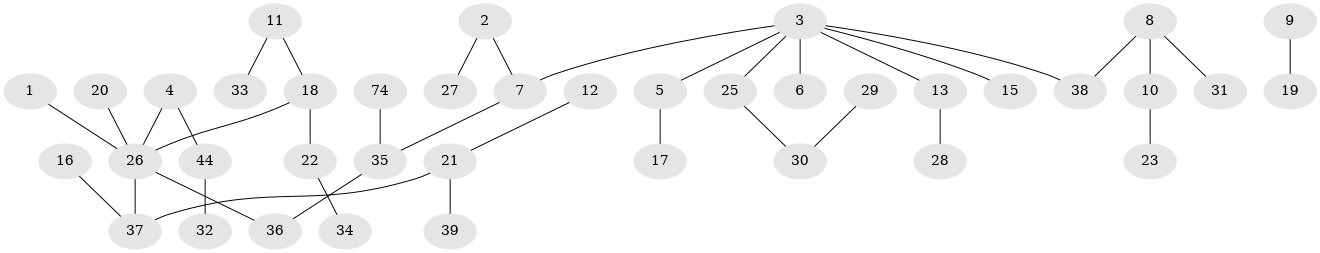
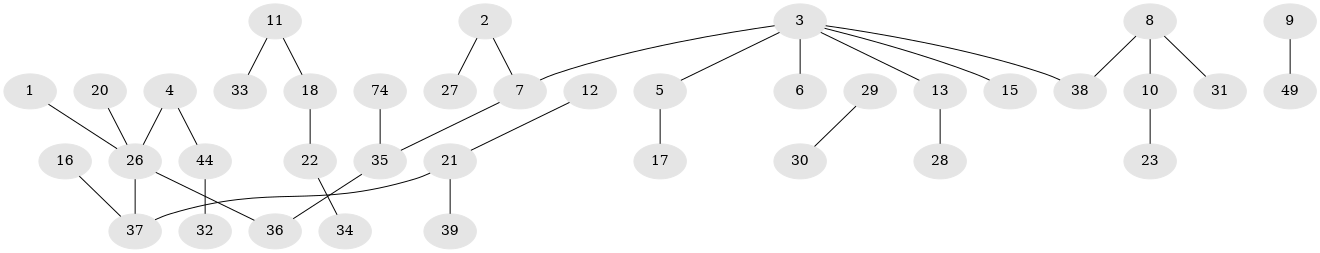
(730, 91) -> none
(1290, 91) -> (1290, 91)
(223, 126) -> none
